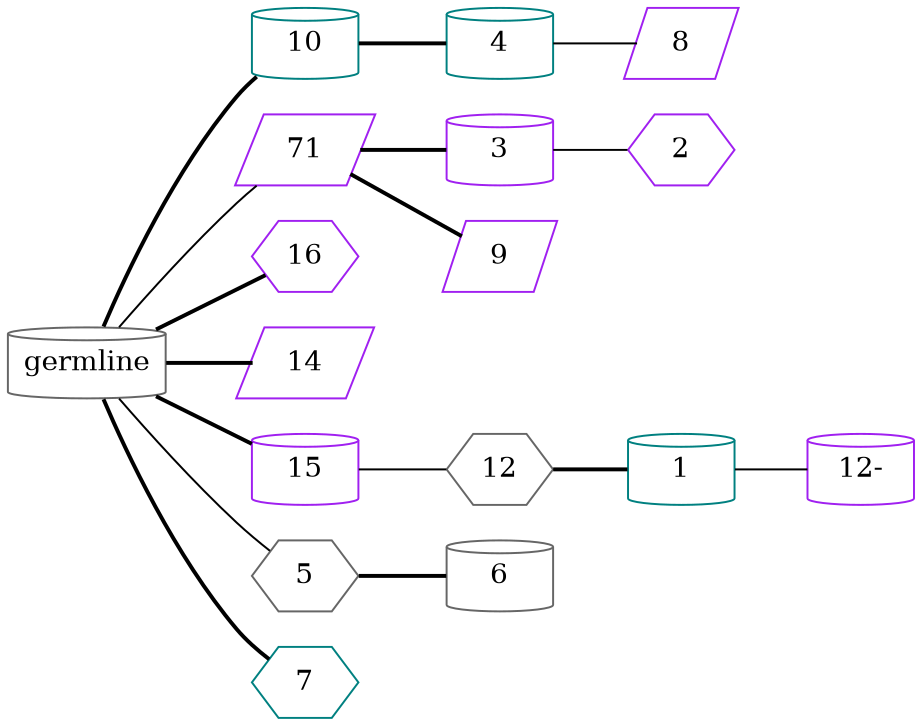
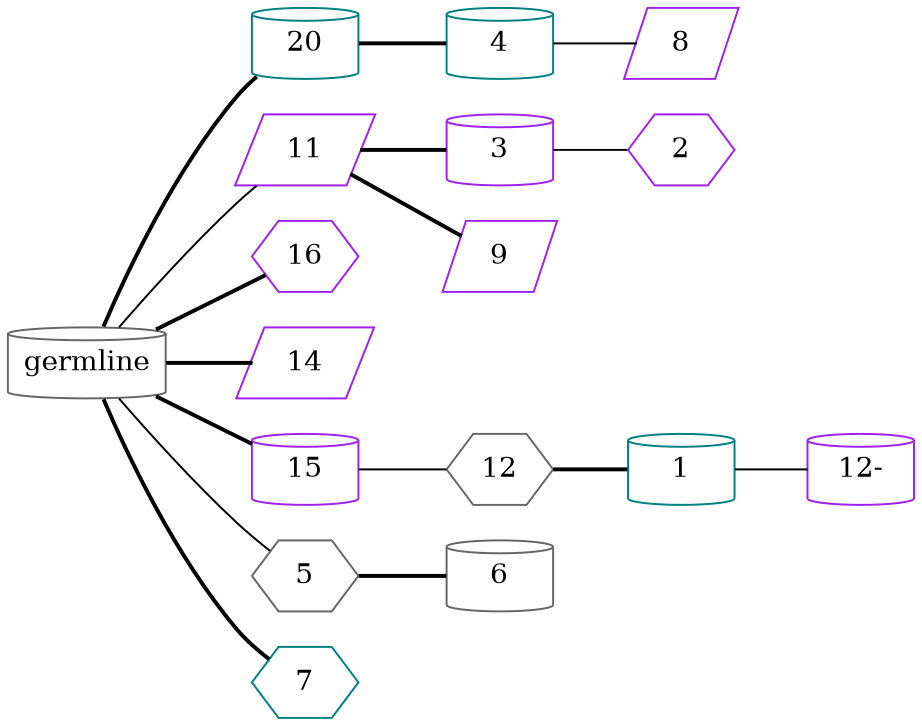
(305, 43) -> (305, 43)
(305, 150) -> (305, 150)
